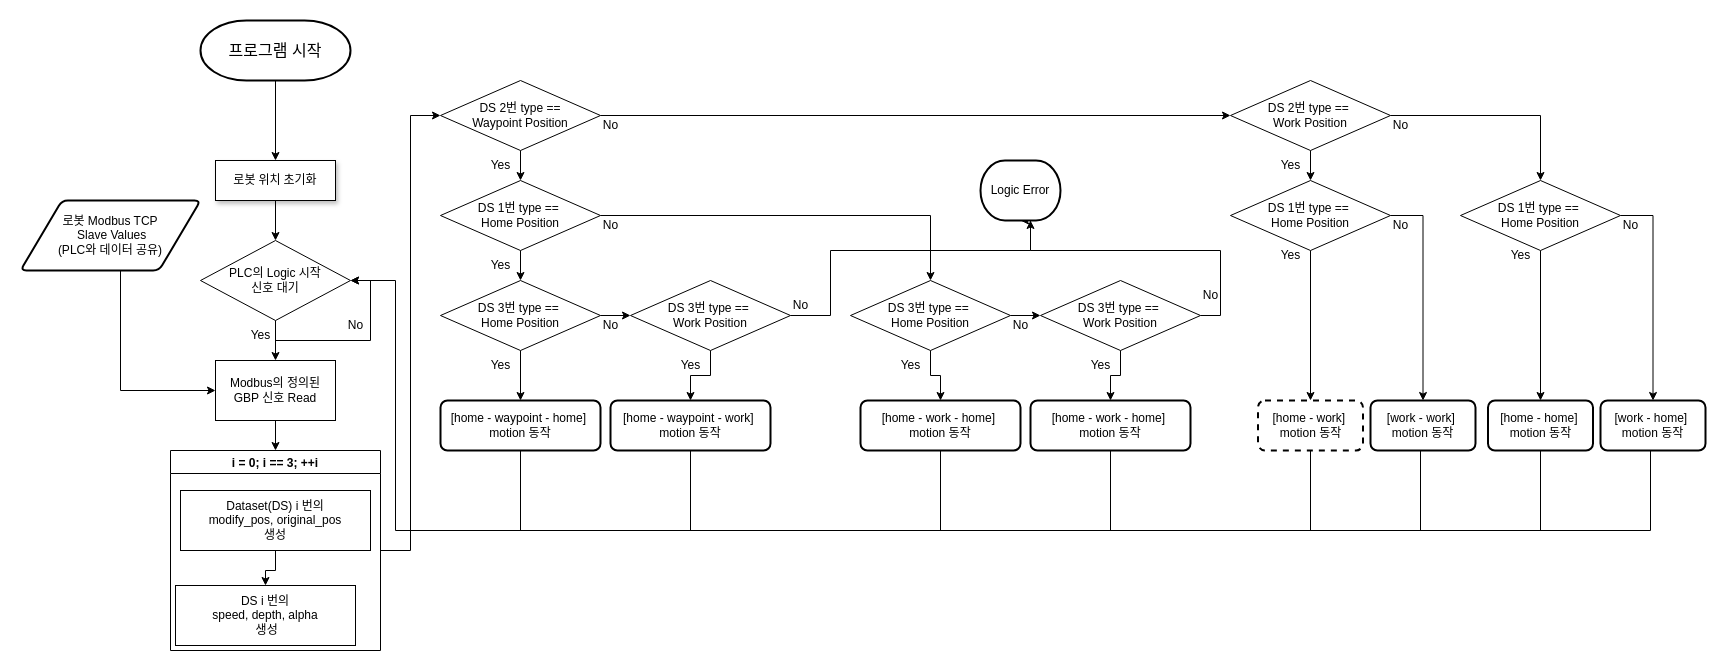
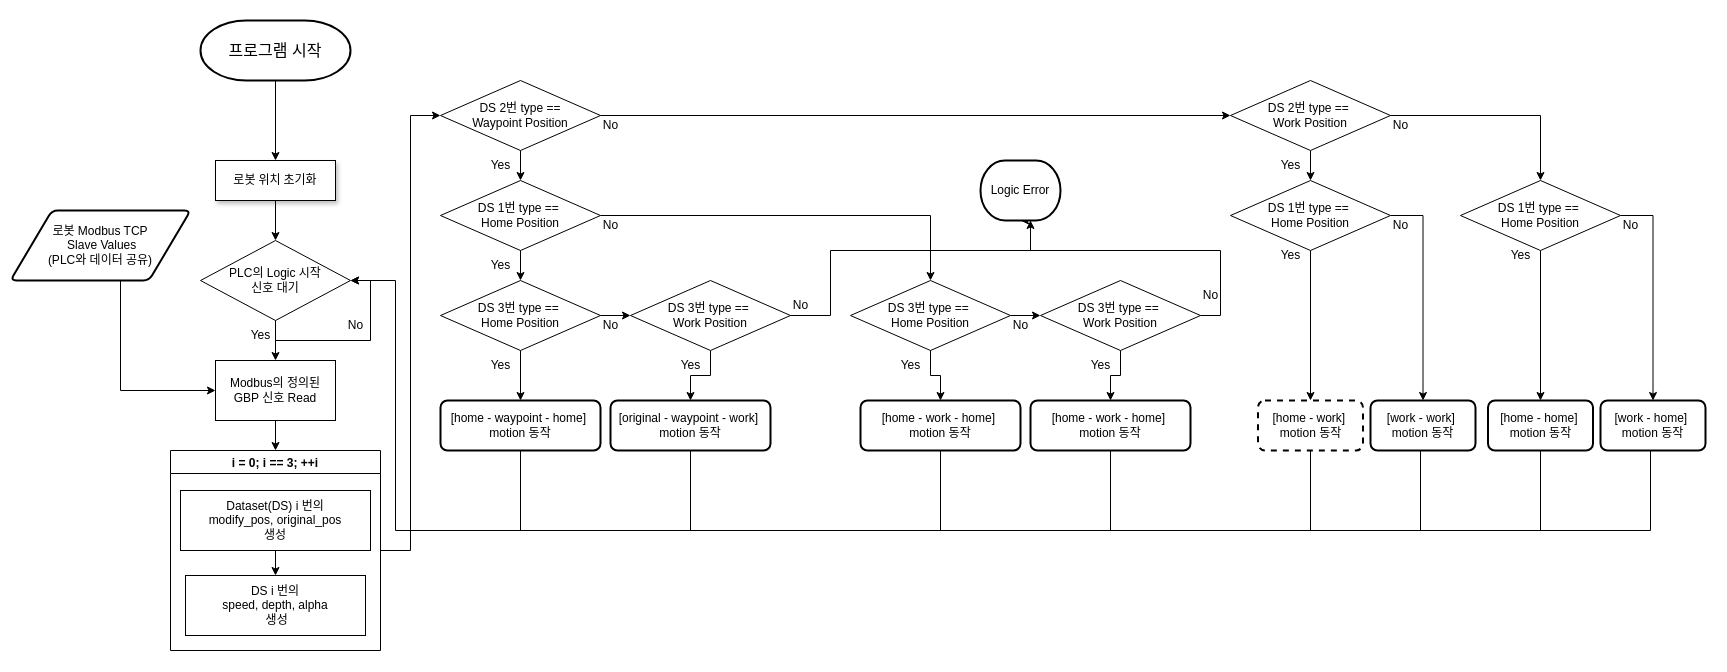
(111, 236) -> (101, 246)
(691, 426) -> (691, 426)
(266, 616) -> (276, 606)
